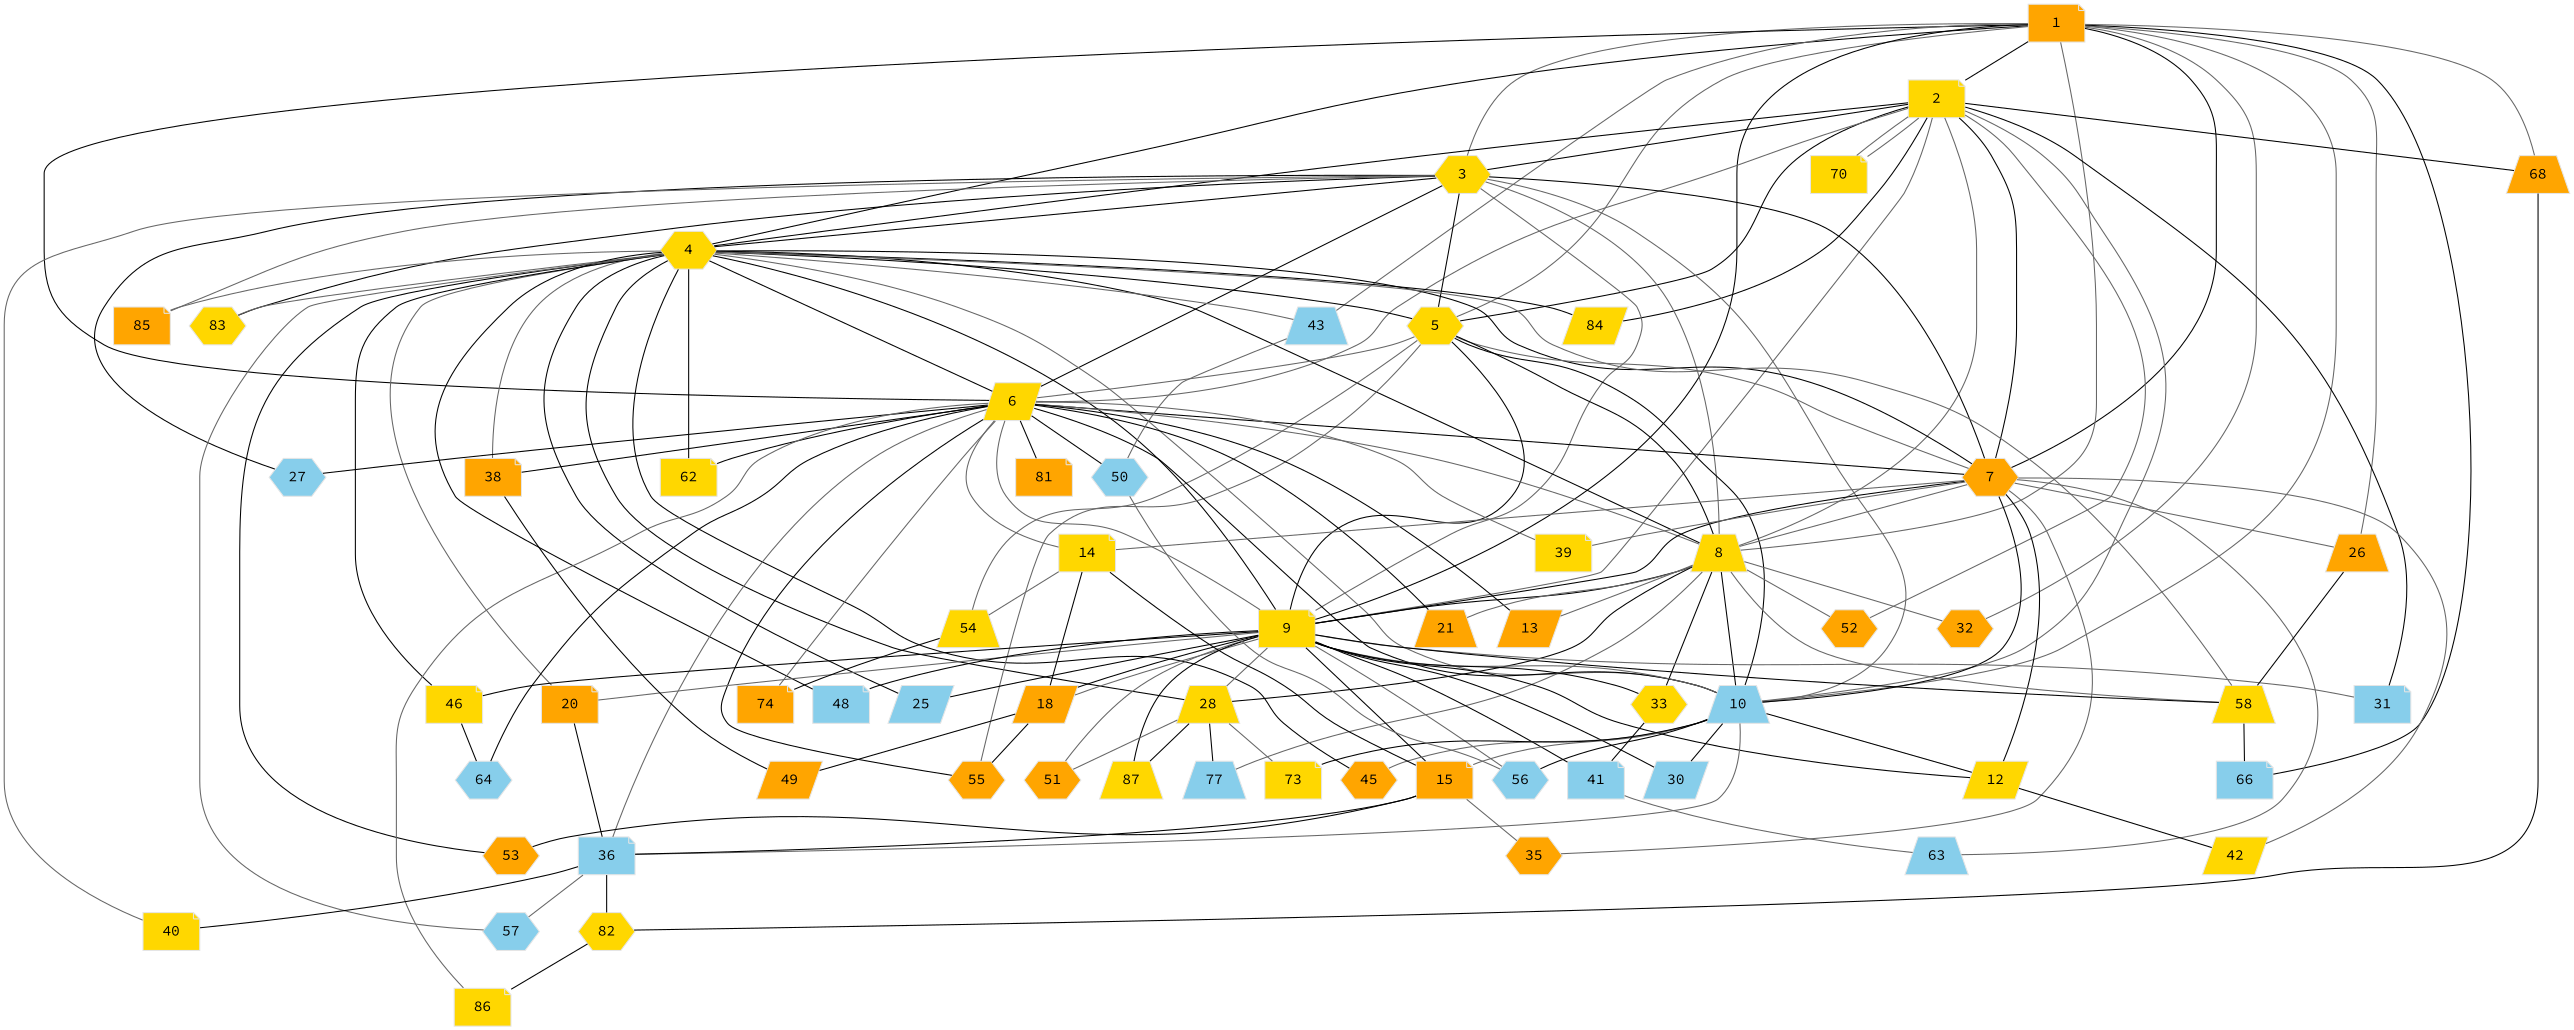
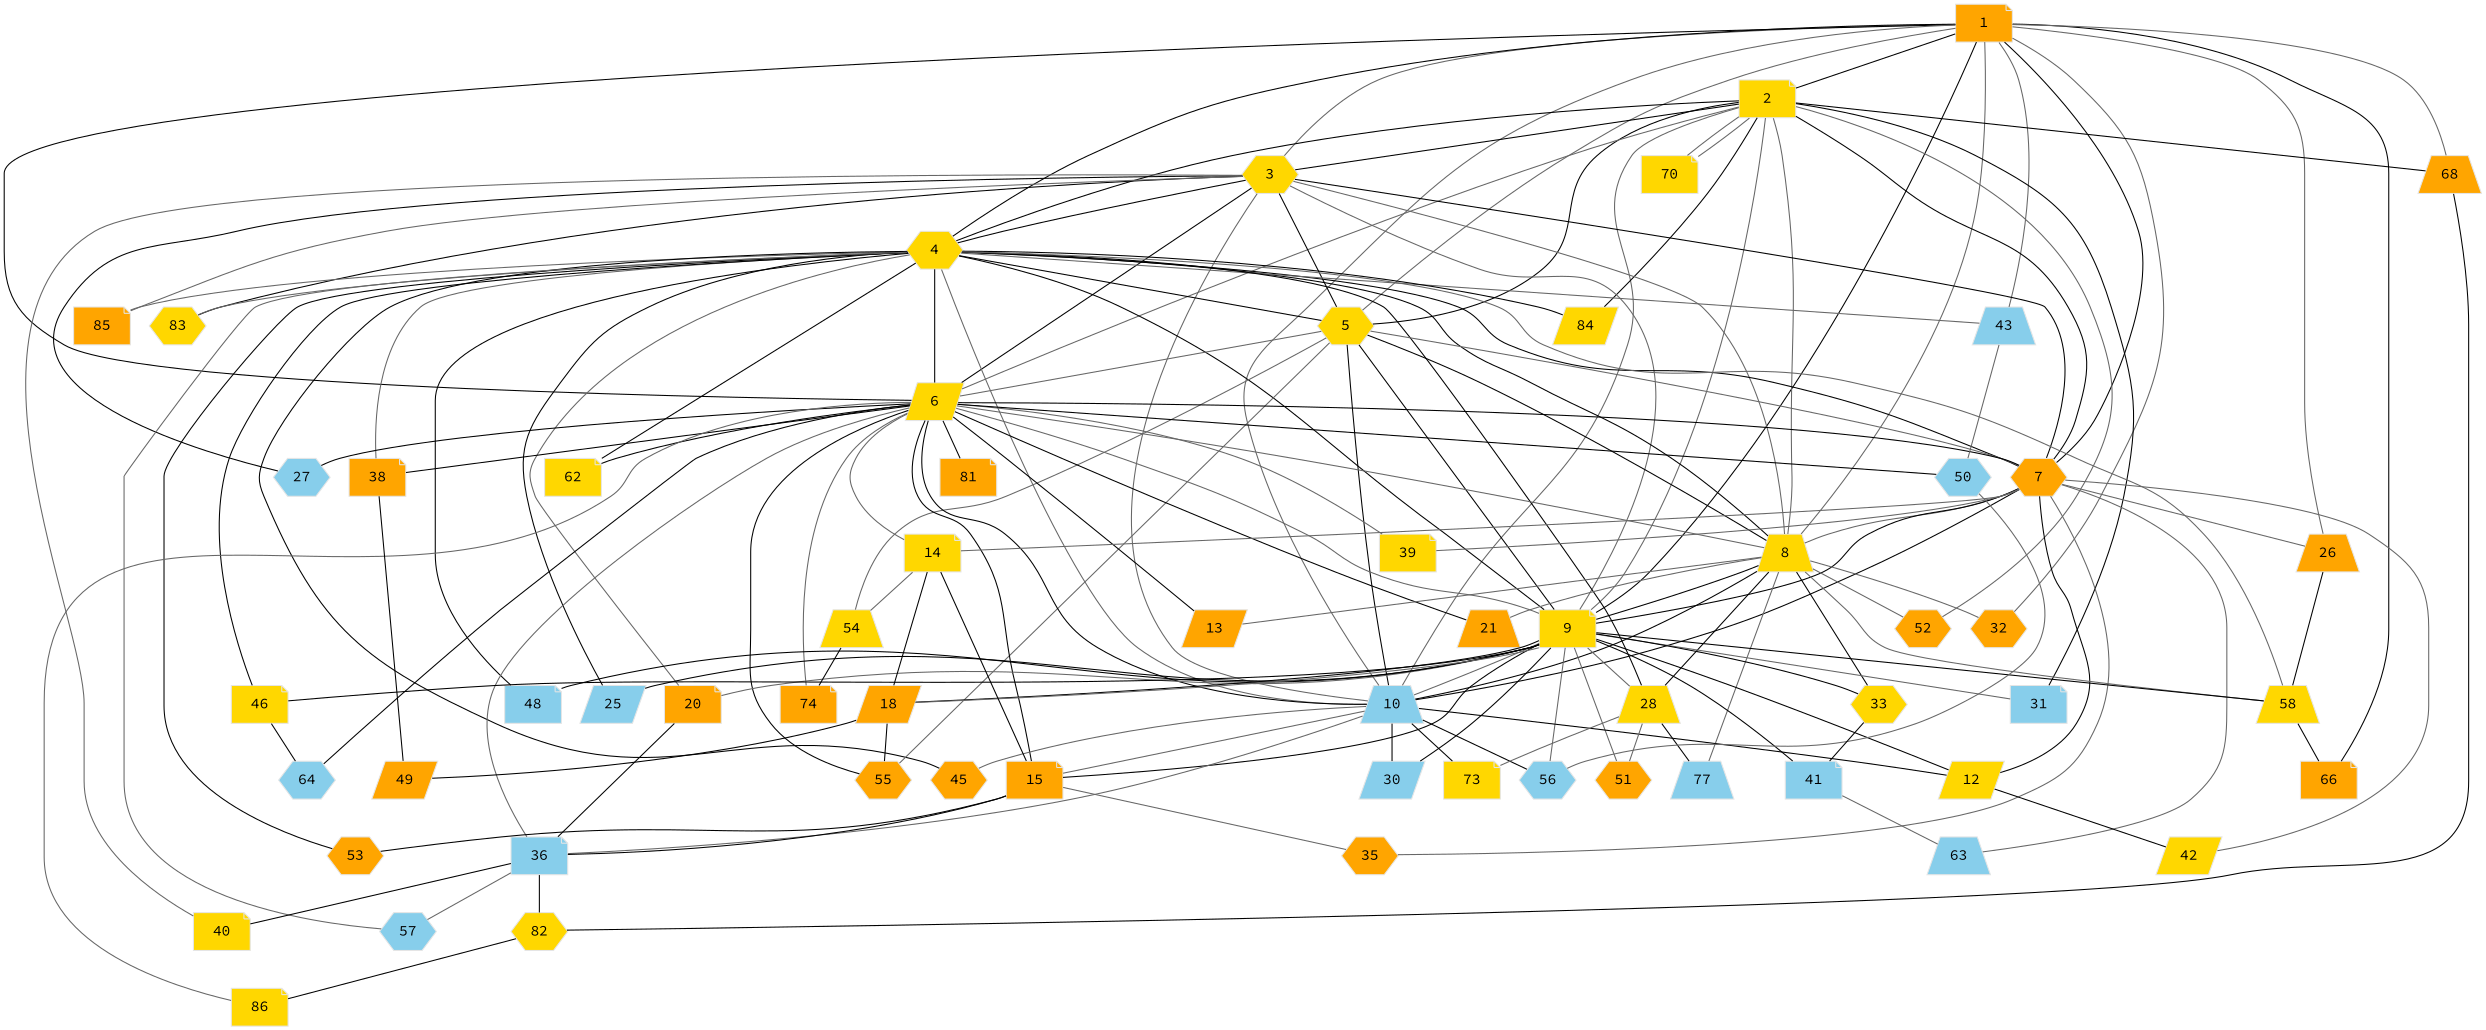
none -> (993, 574)
(1131, 780) -> none
(2245, 780) -> (2329, 780)
